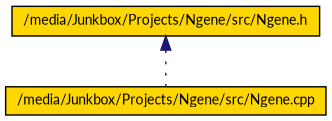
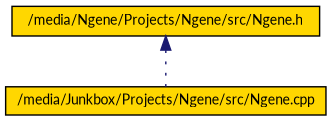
(166, 21) -> (166, 21)
